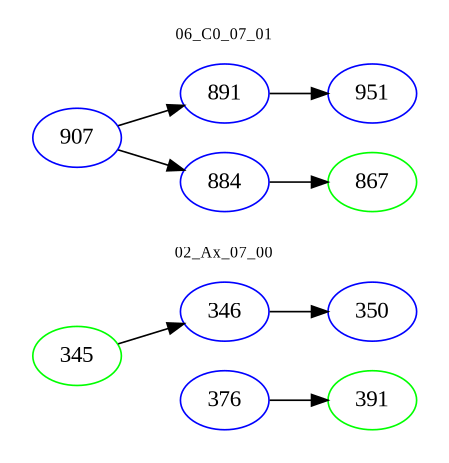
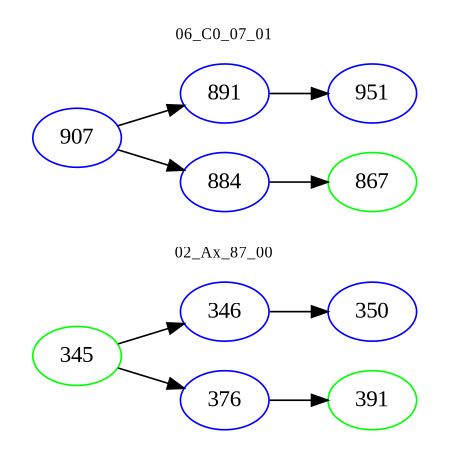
(225, 253) -> (225, 253)
none -> (143, 376)
